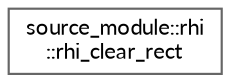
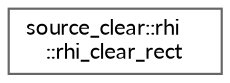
(115, 41) -> (115, 41)
